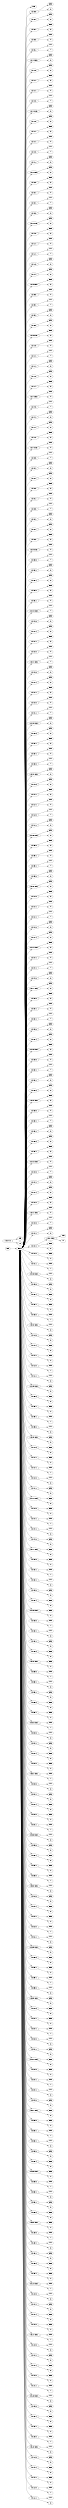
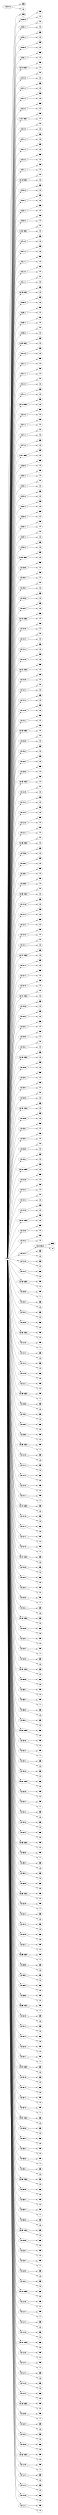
(8, 1249) -> none
(20, 1249) -> (8, 1259)
